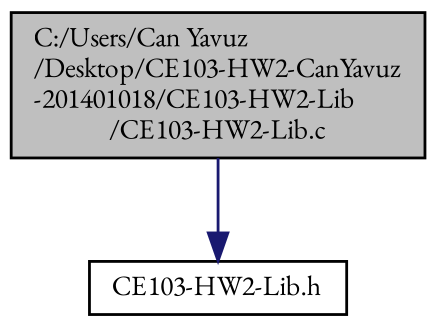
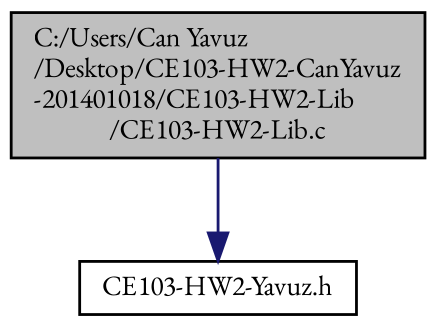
(218, 288) -> (218, 288)
